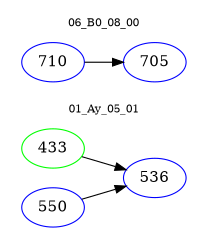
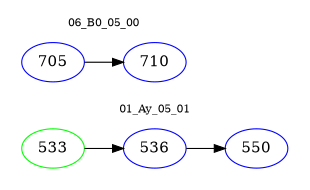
(104, 23) -> (104, 23)
(98, 62) -> (98, 62)
(53, 148) -> (53, 148)
(99, 194) -> (200, 148)
